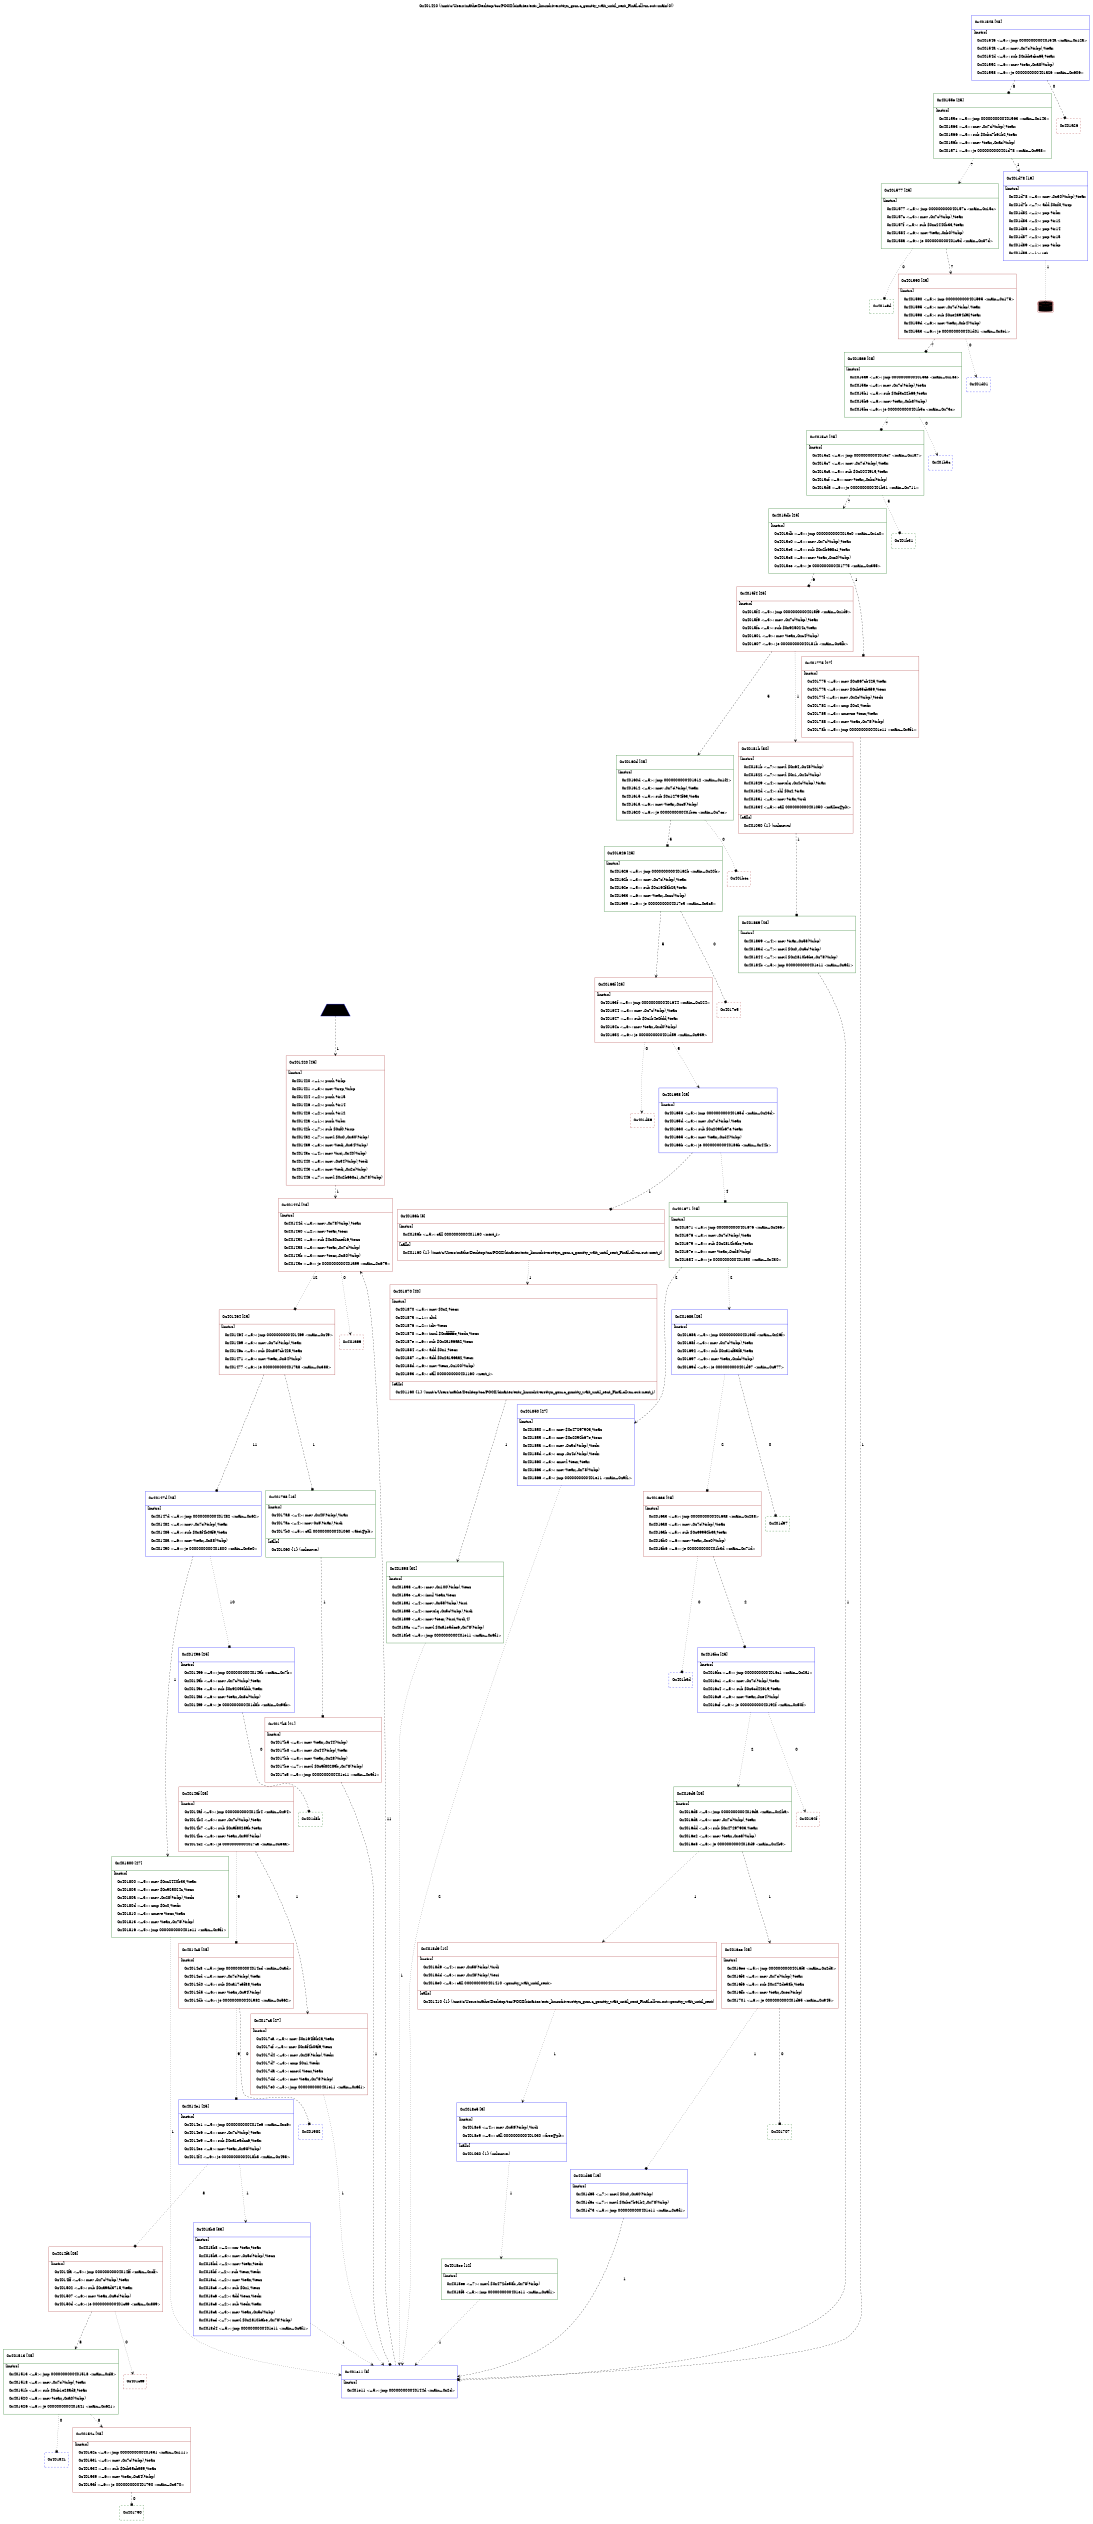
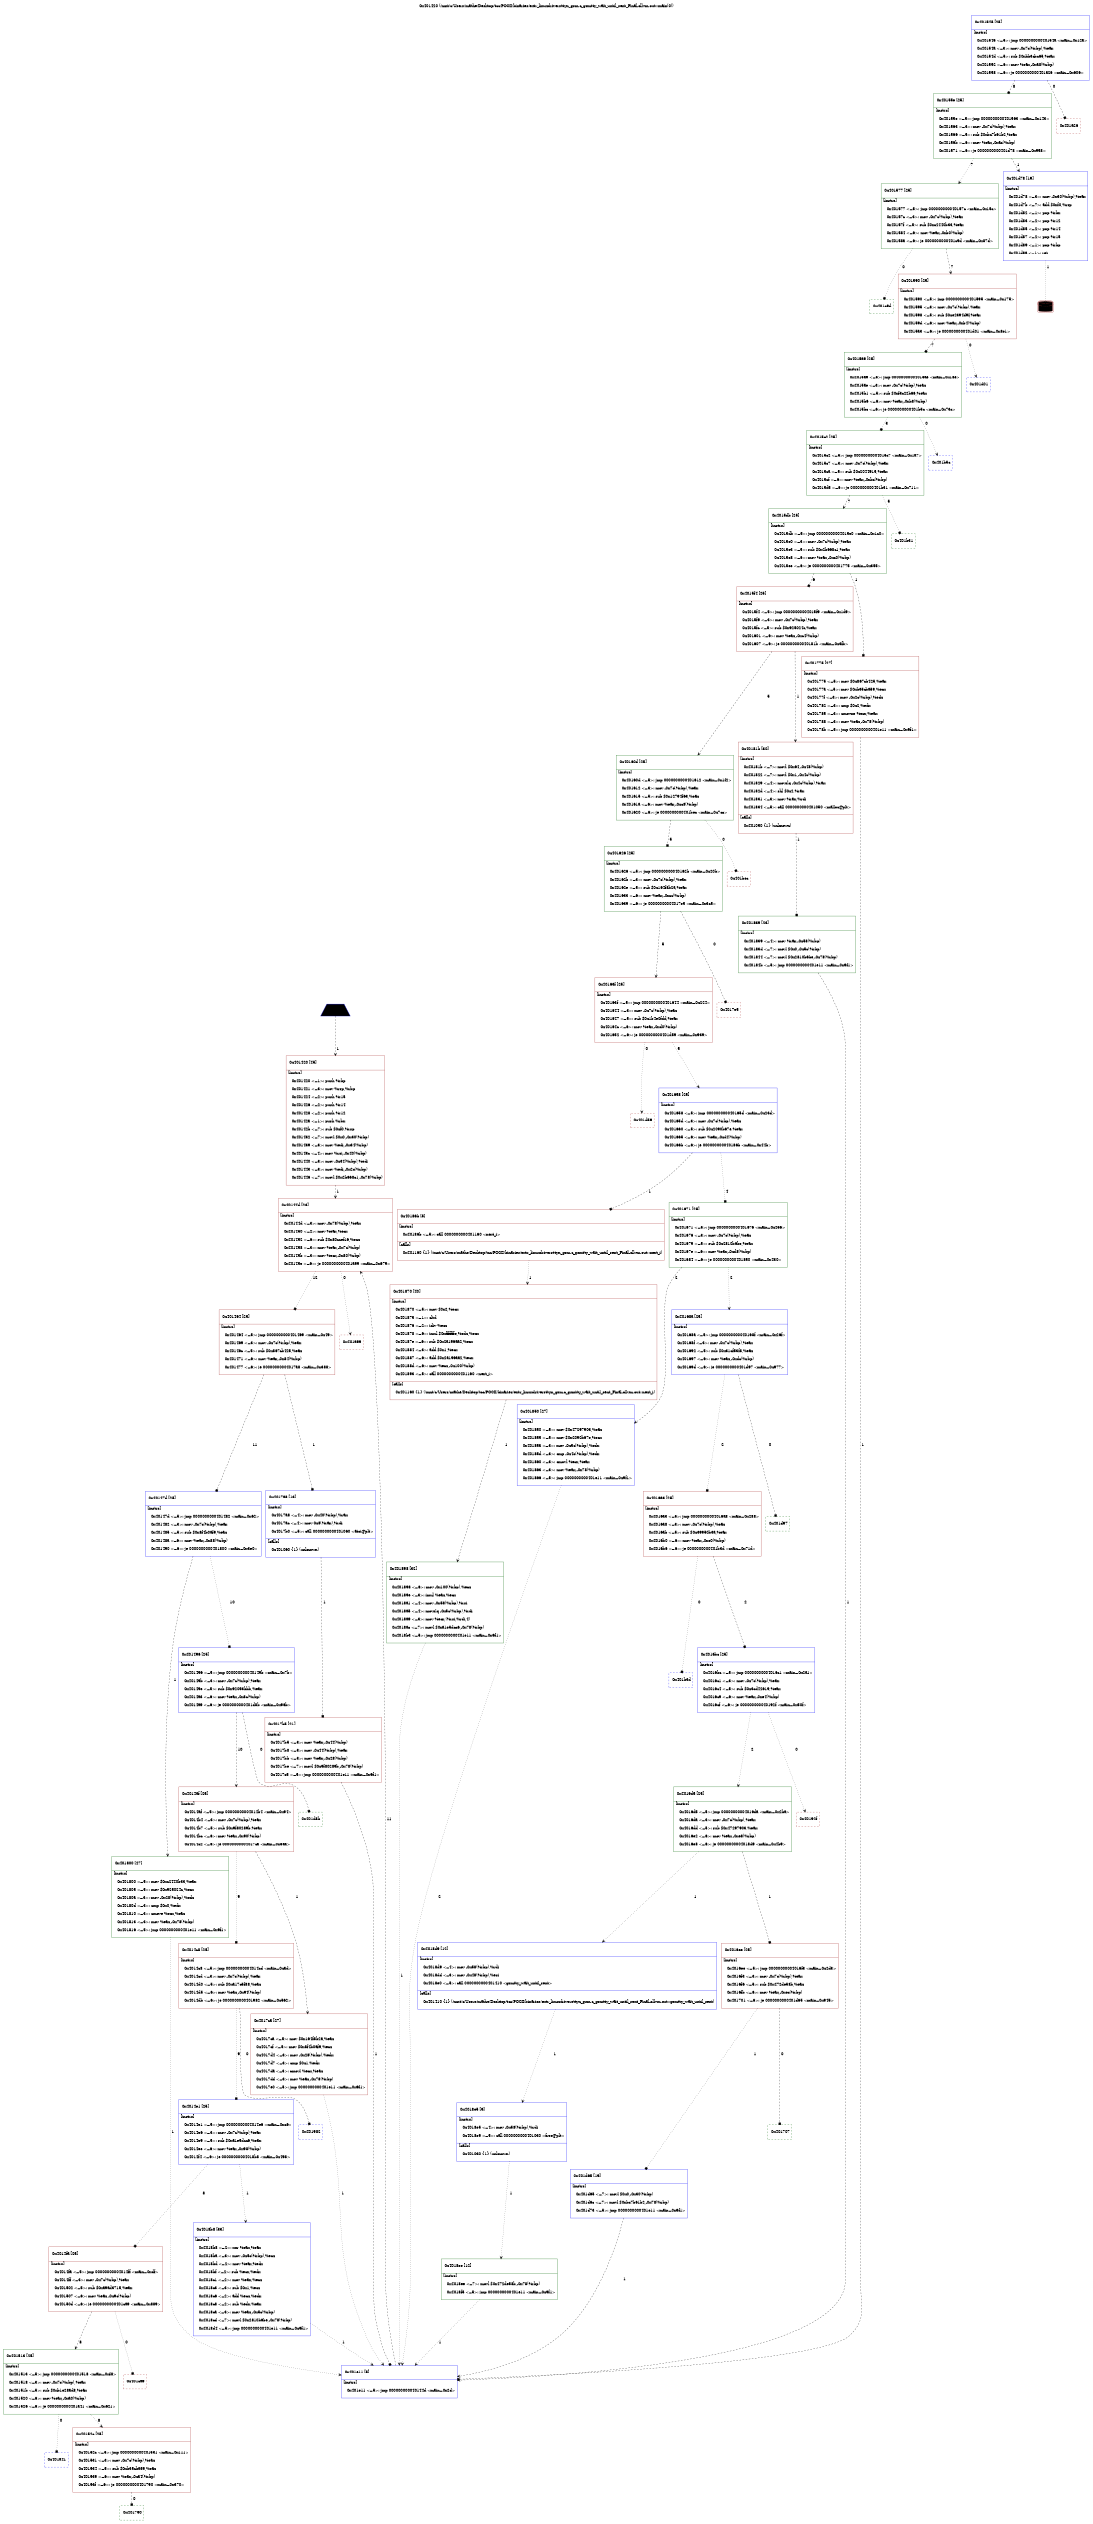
(886, 424) -> (886, 424)
(795, 696) -> (795, 696)
(321, 1524) -> (321, 1524)
none -> (236, 1748)
(756, 1896) -> (756, 1896)
(567, 1976) -> (567, 1976)
(124, 2342) -> (124, 2342)
